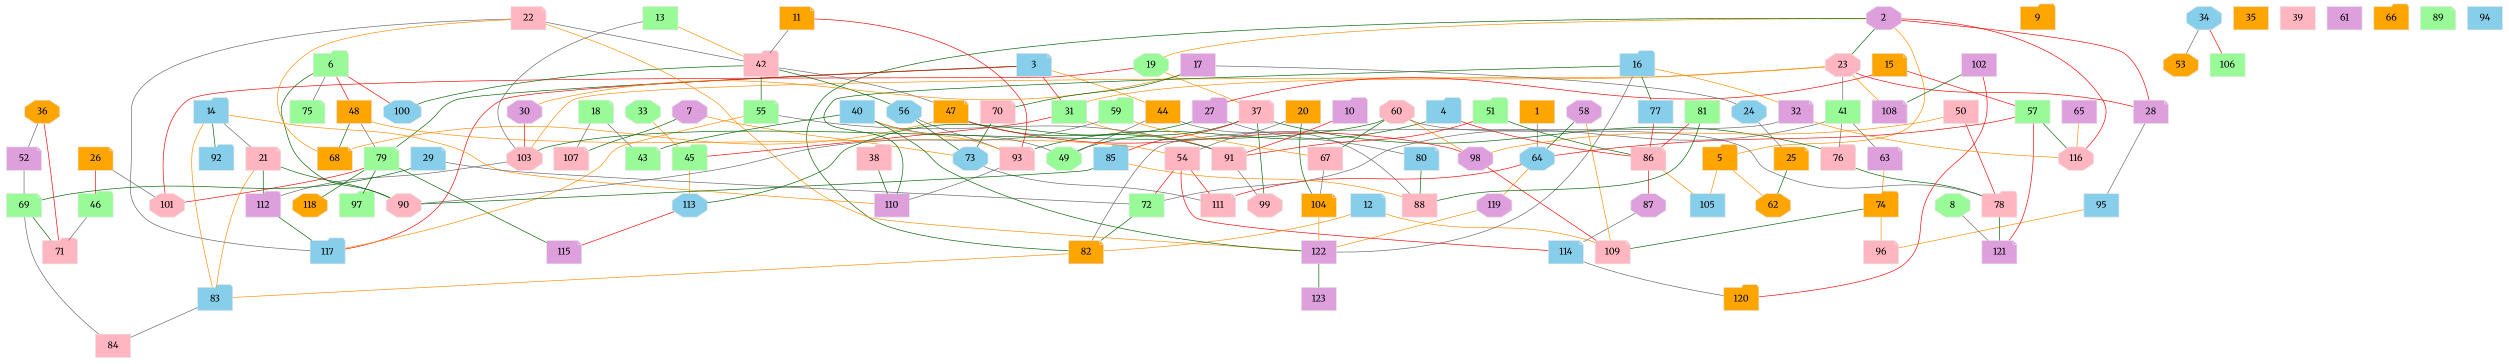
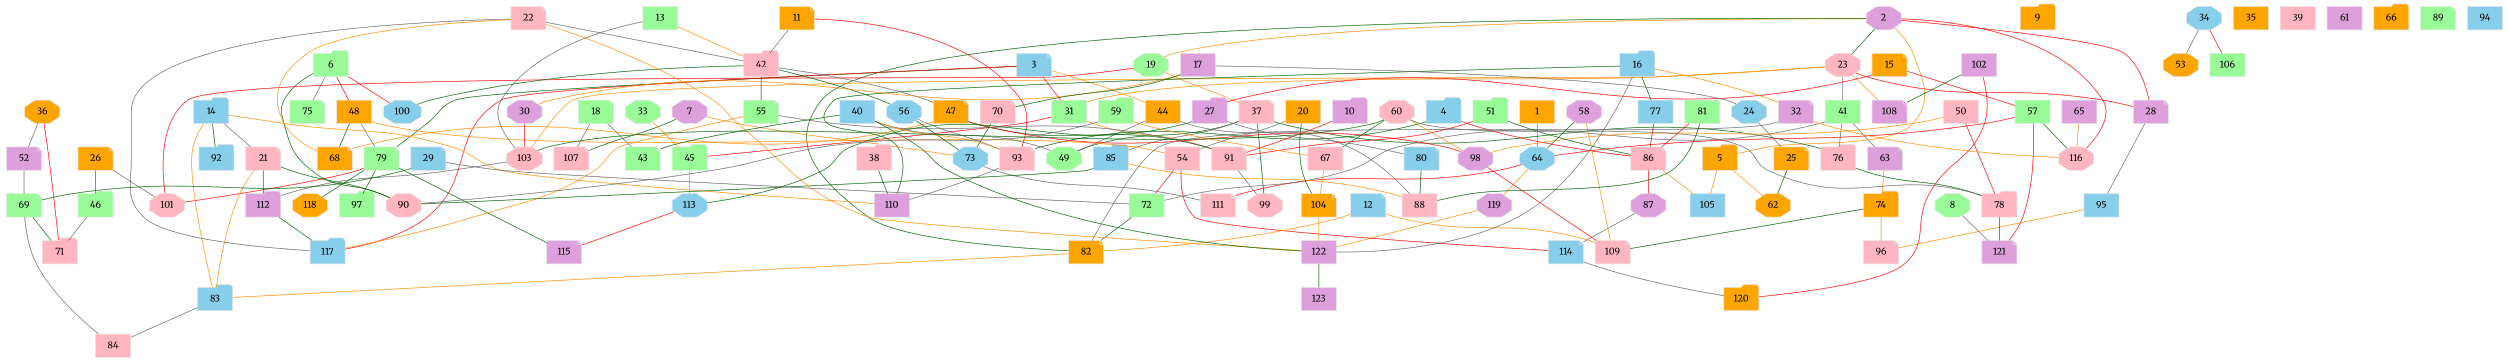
(1184, 136) -> (1184, 136)
(1200, 182) -> none
(1322, 186) -> (1322, 186)
